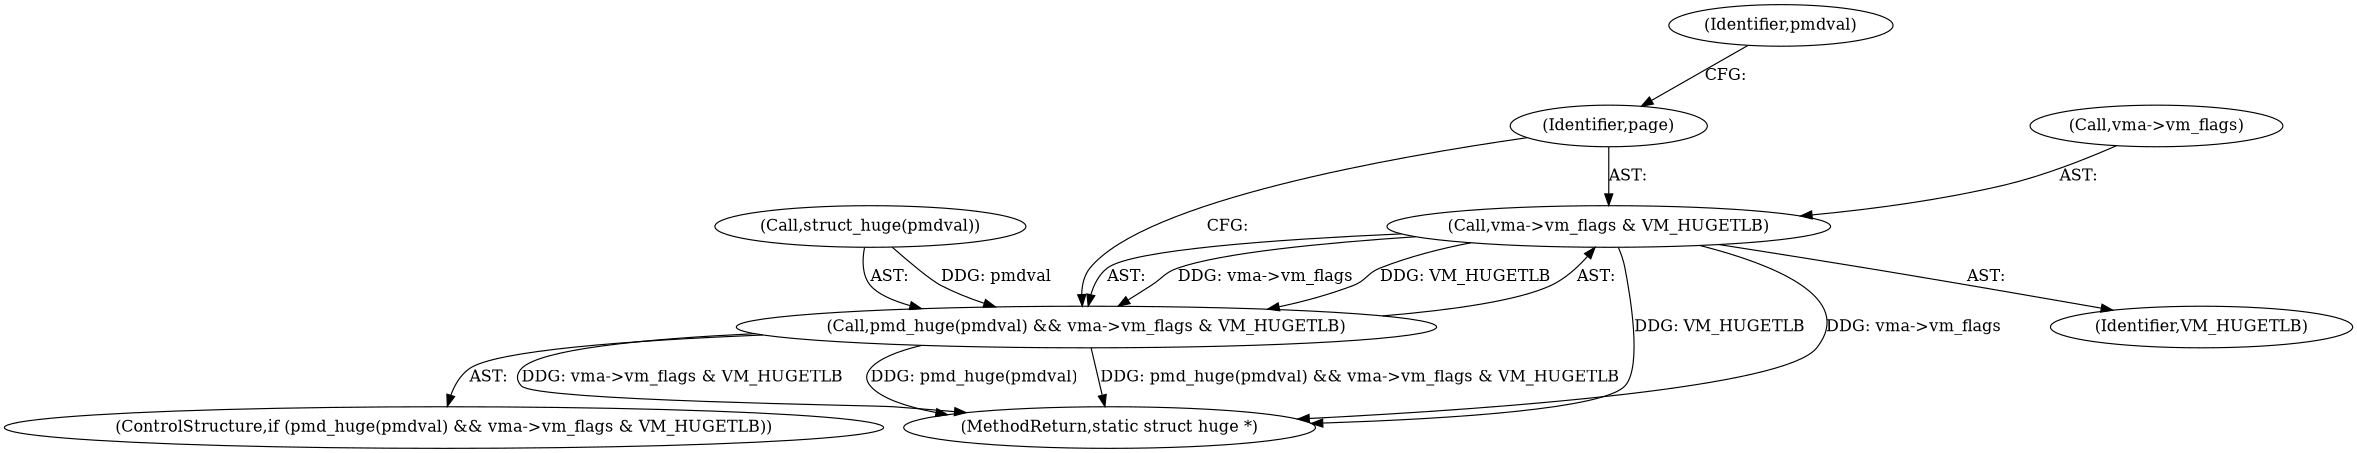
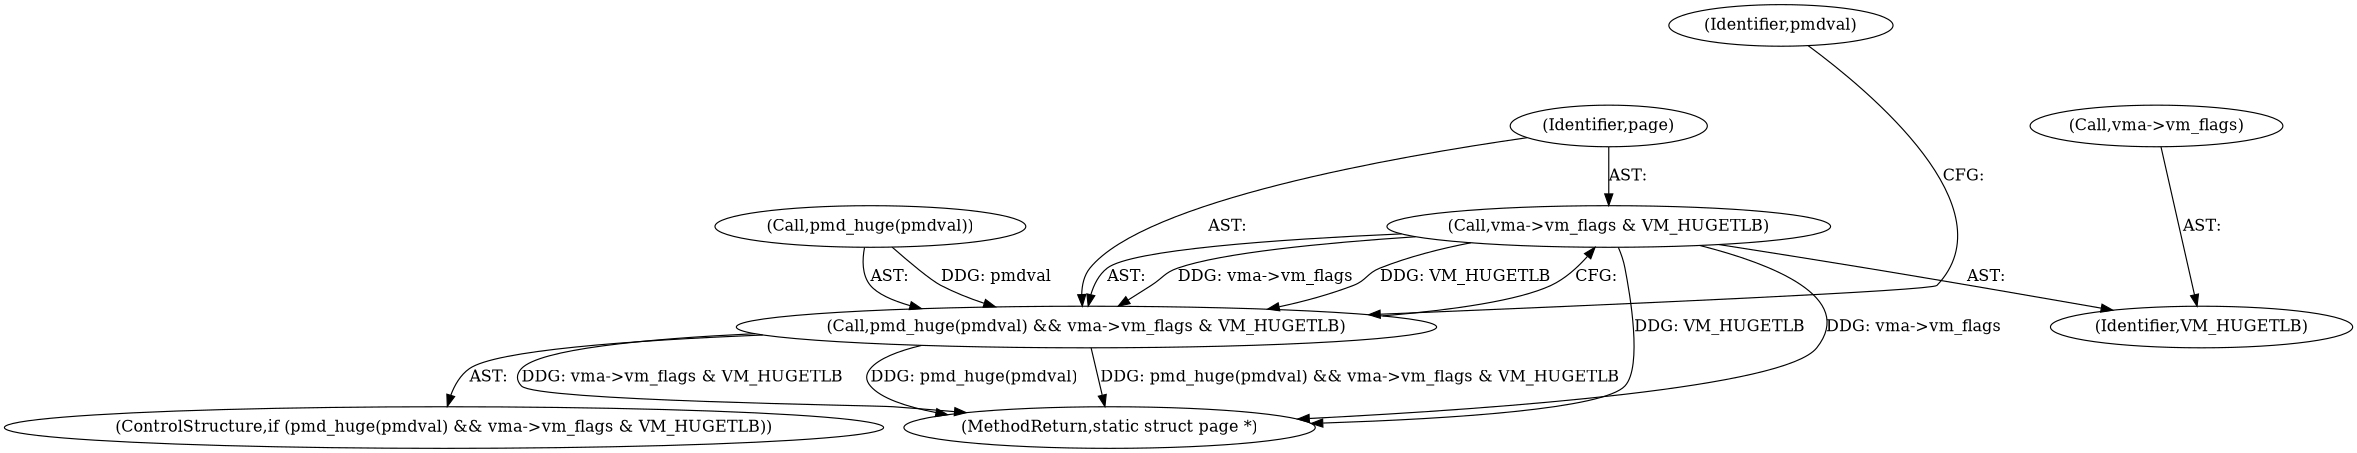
(1700, 73) -> (1832, 294)
(1967, 193) -> (2178, 221)
(870, 226) -> (870, 226)
(1230, 226) -> (1230, 226)
(1599, 277) -> (1599, 277)
(1110, 428) -> (1110, 428)
